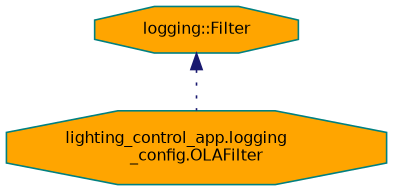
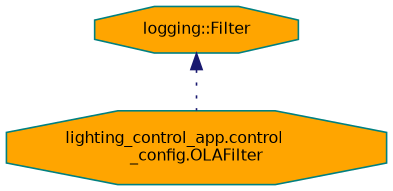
(197, 148) -> (197, 148)
